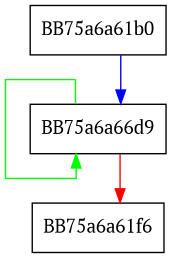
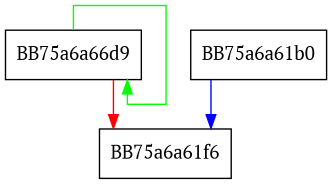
(121, 73) -> (211, 97)
